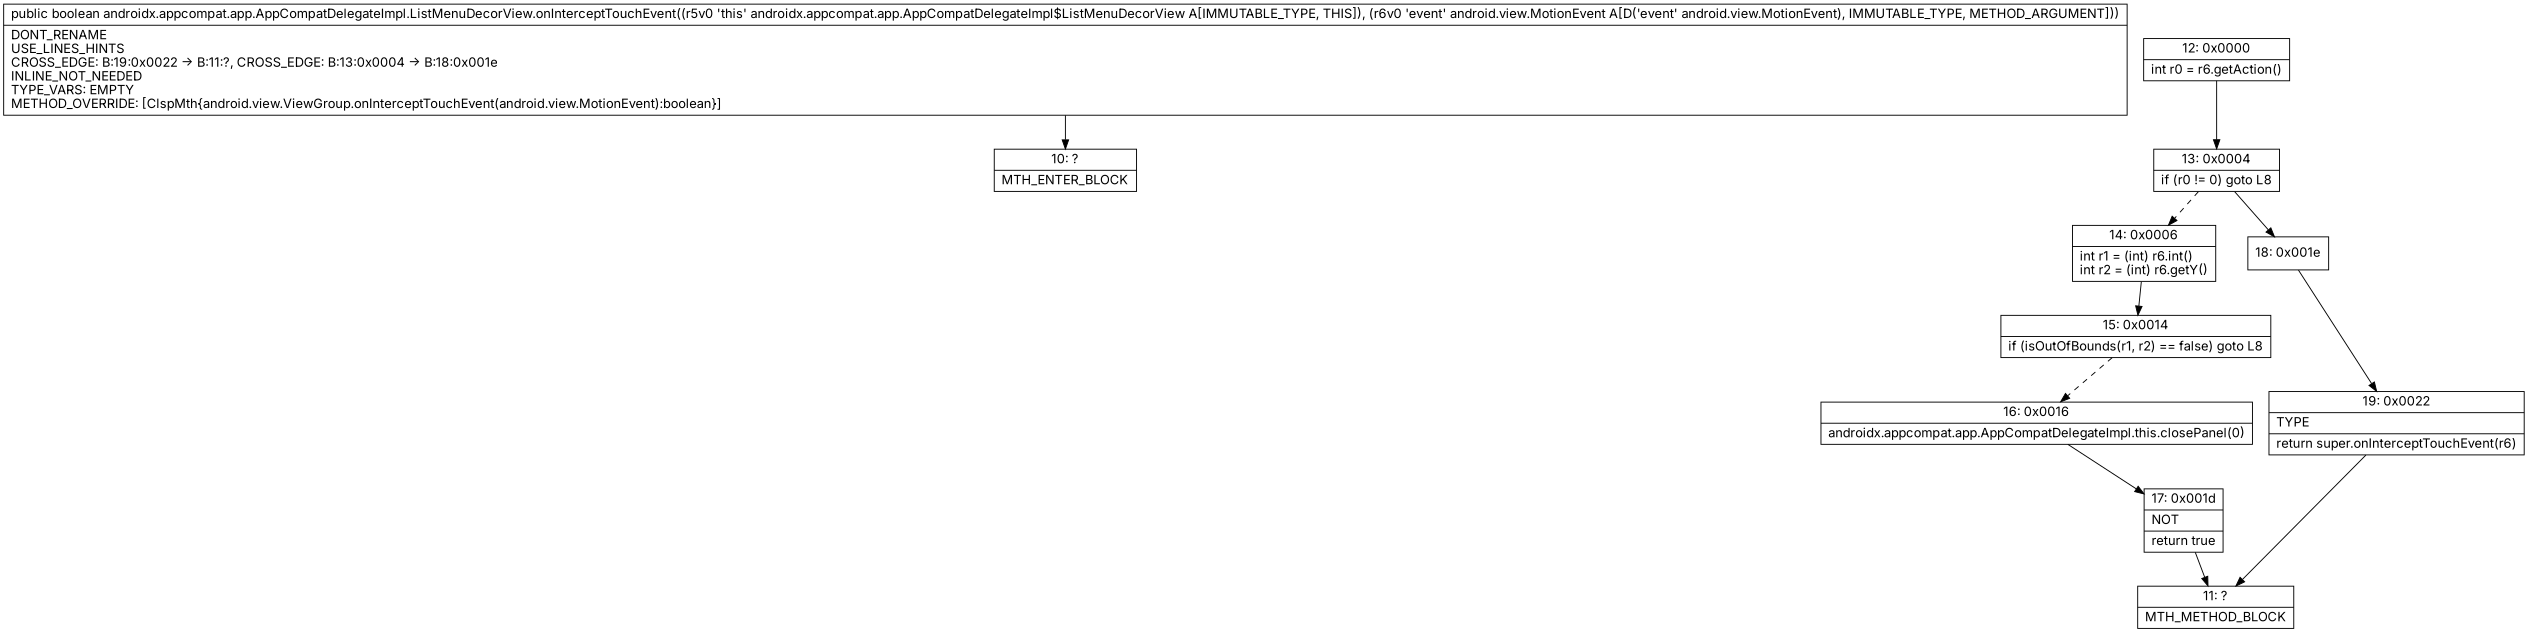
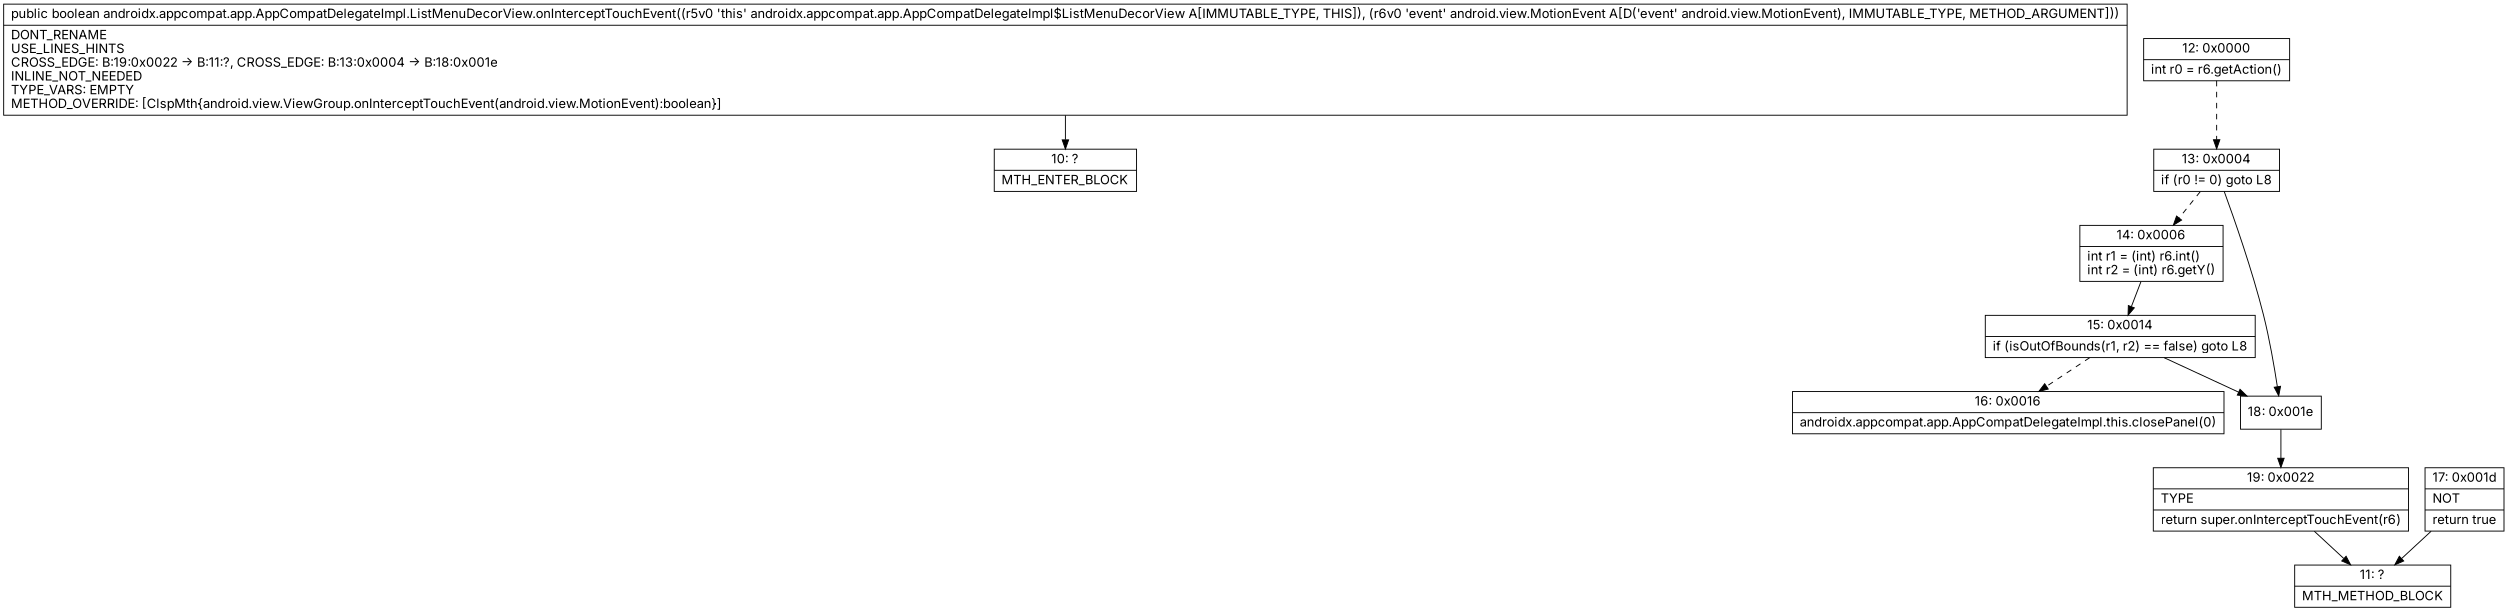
(2217, 110) -> (2217, 110)
none -> (2201, 375)
(2102, 467) -> none
